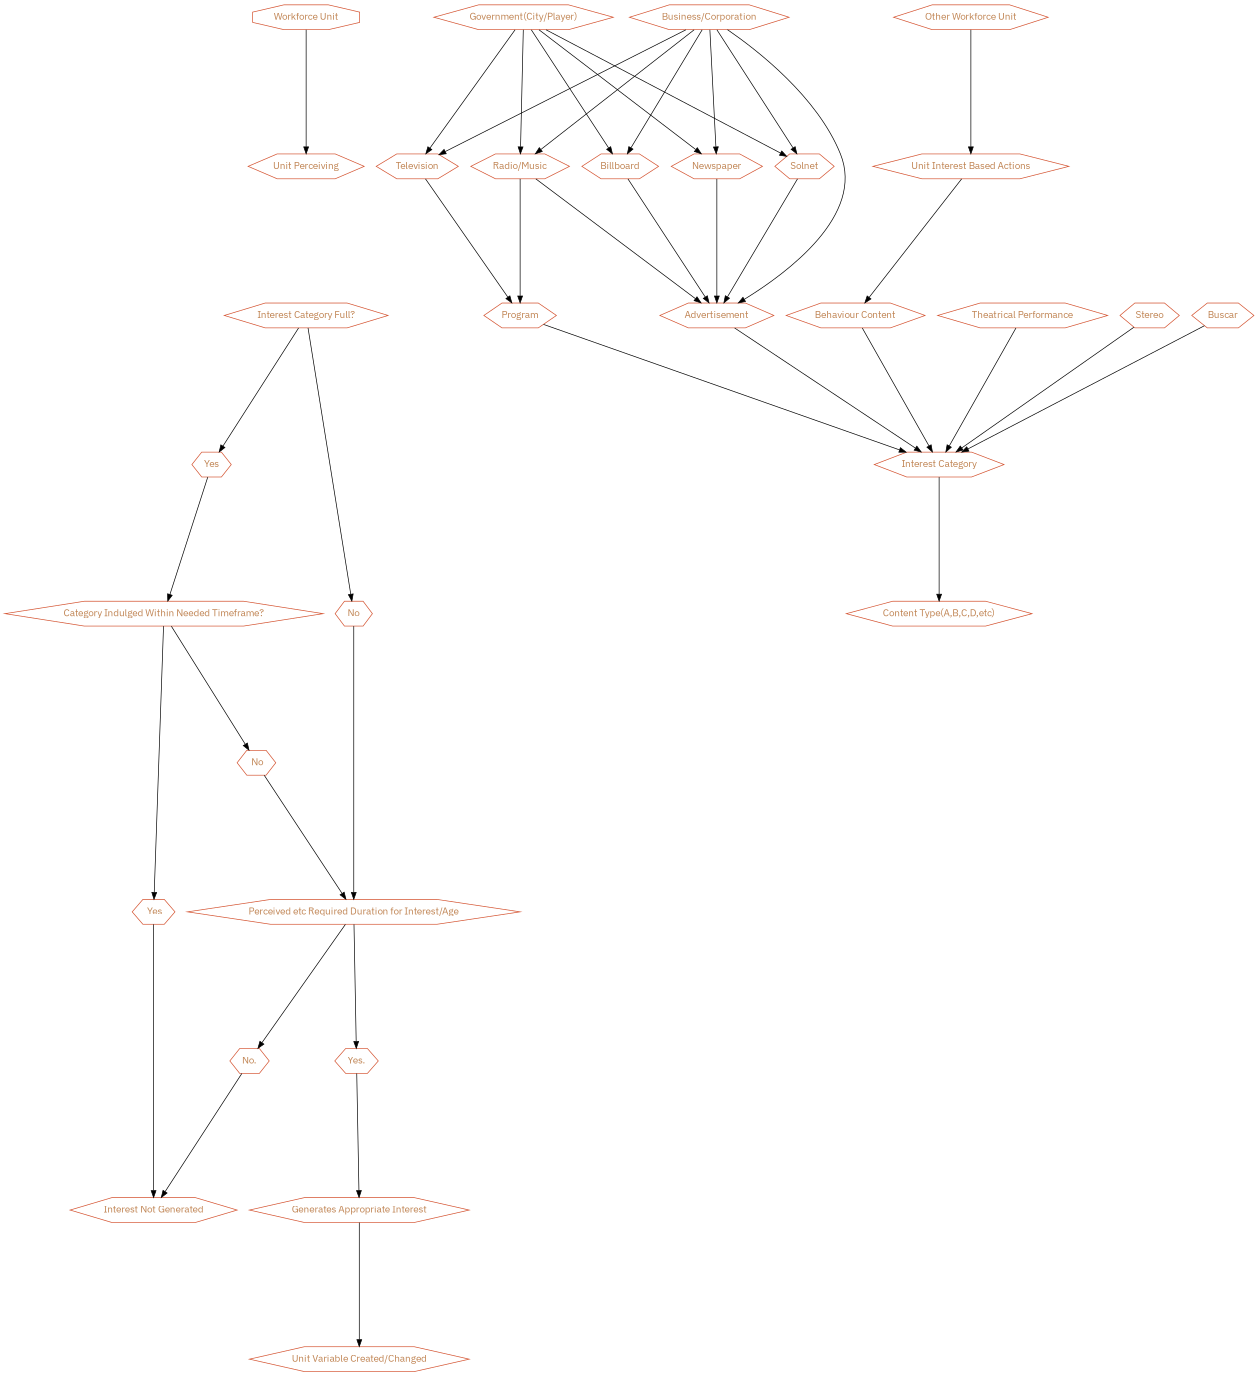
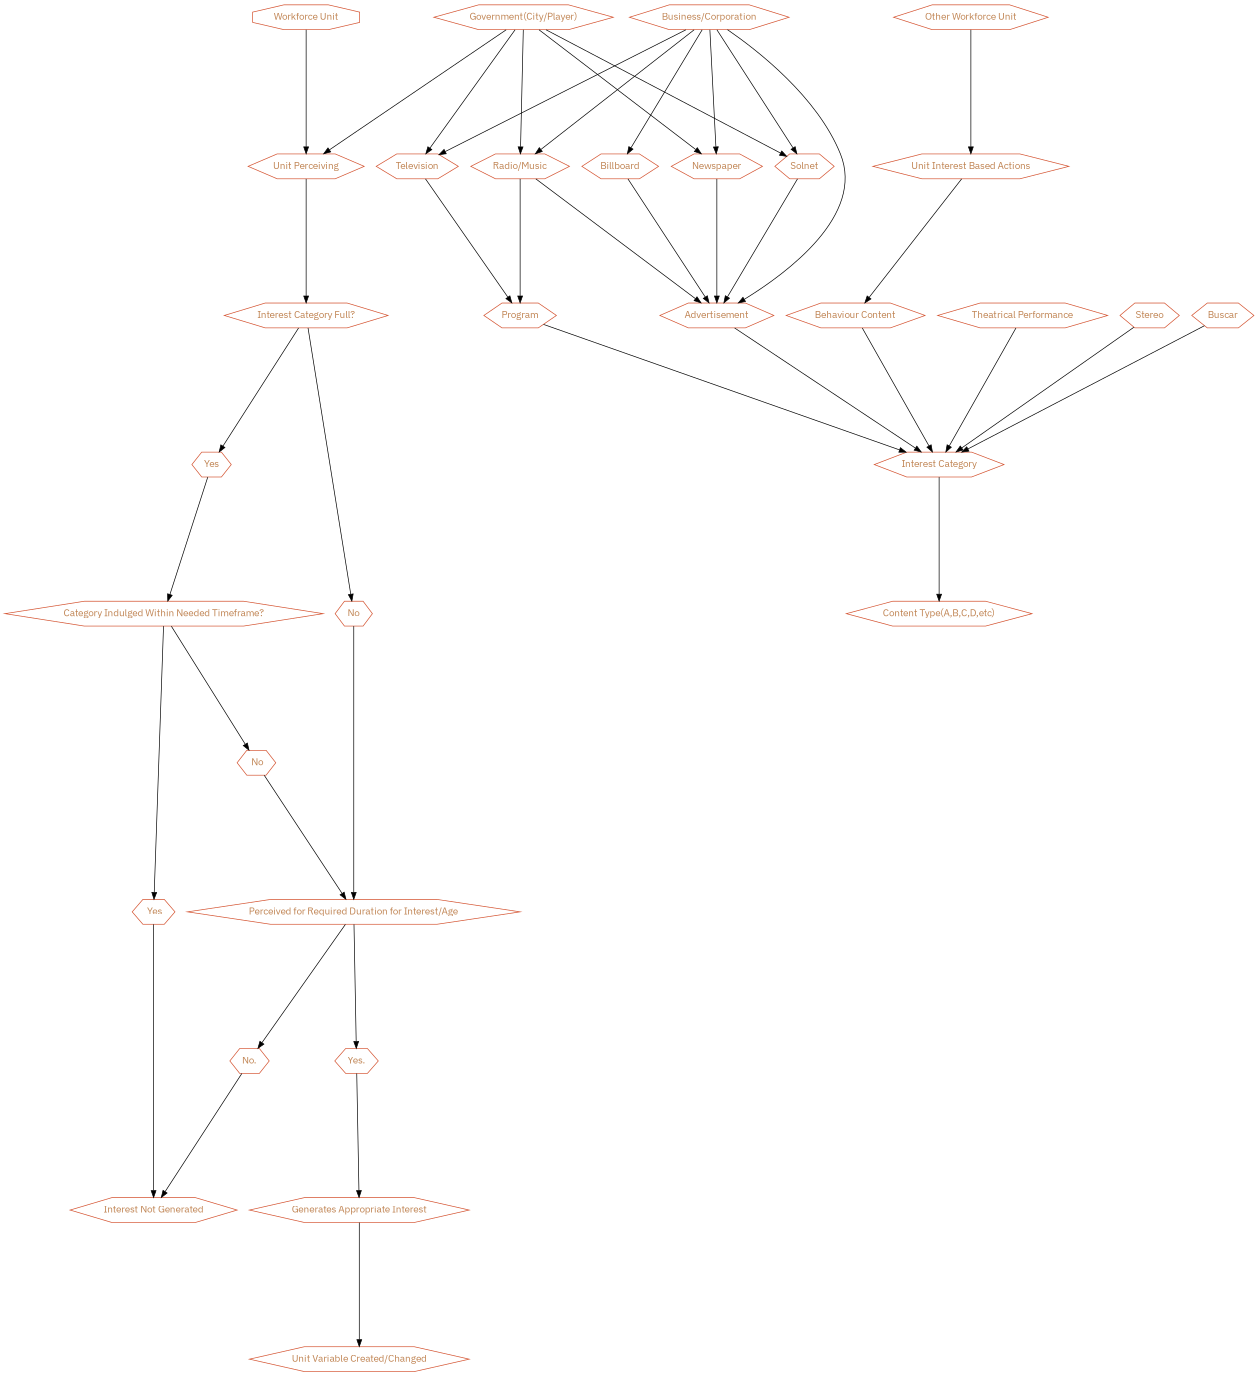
(566, 83) -> (418, 90)
none -> (306, 237)
(354, 912) -> (354, 912)
